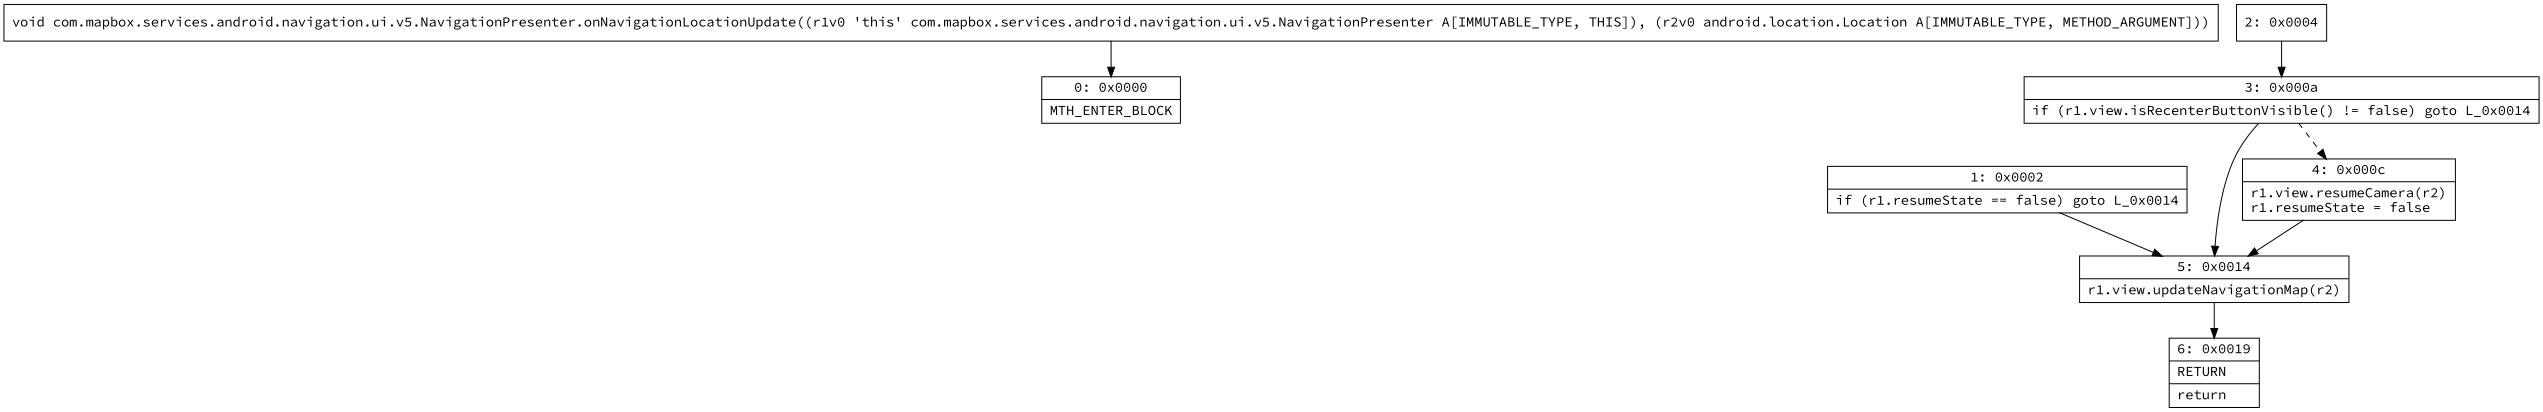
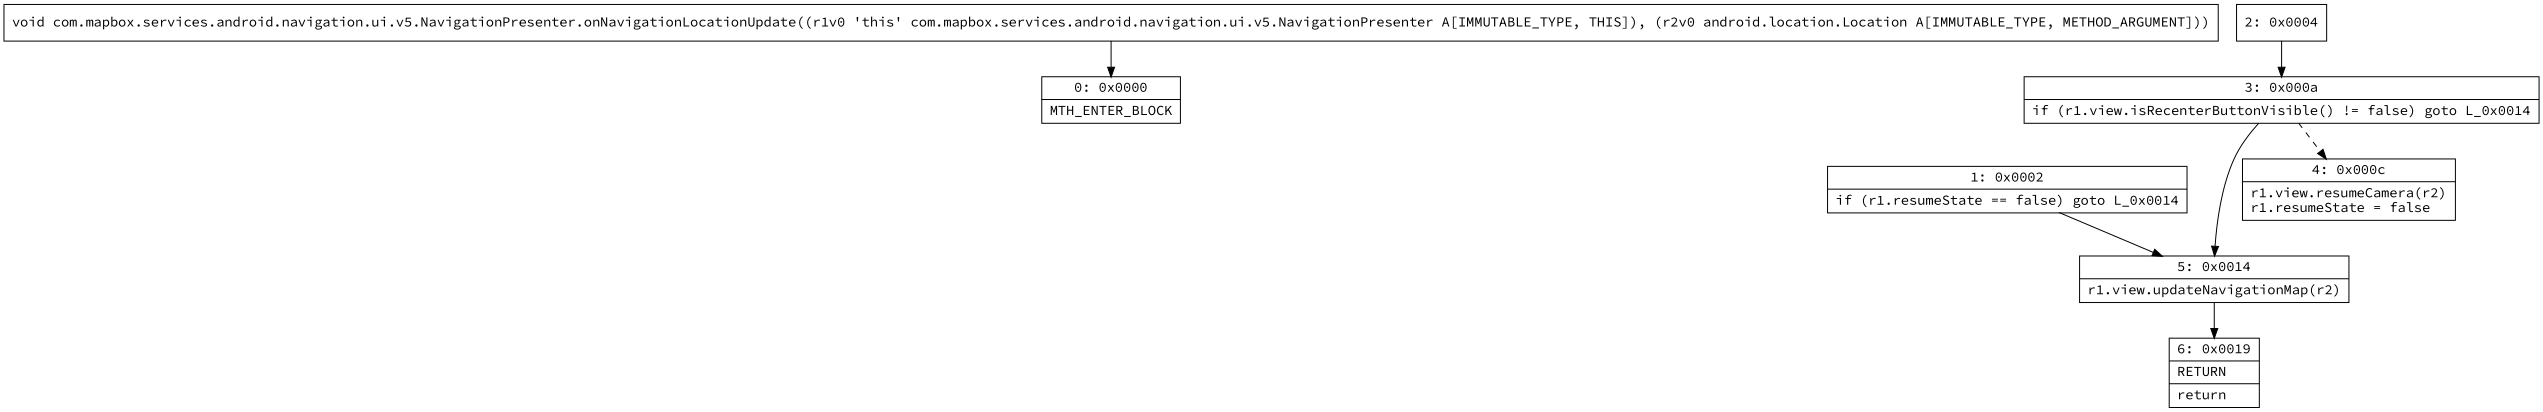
(2280, 235) -> none
